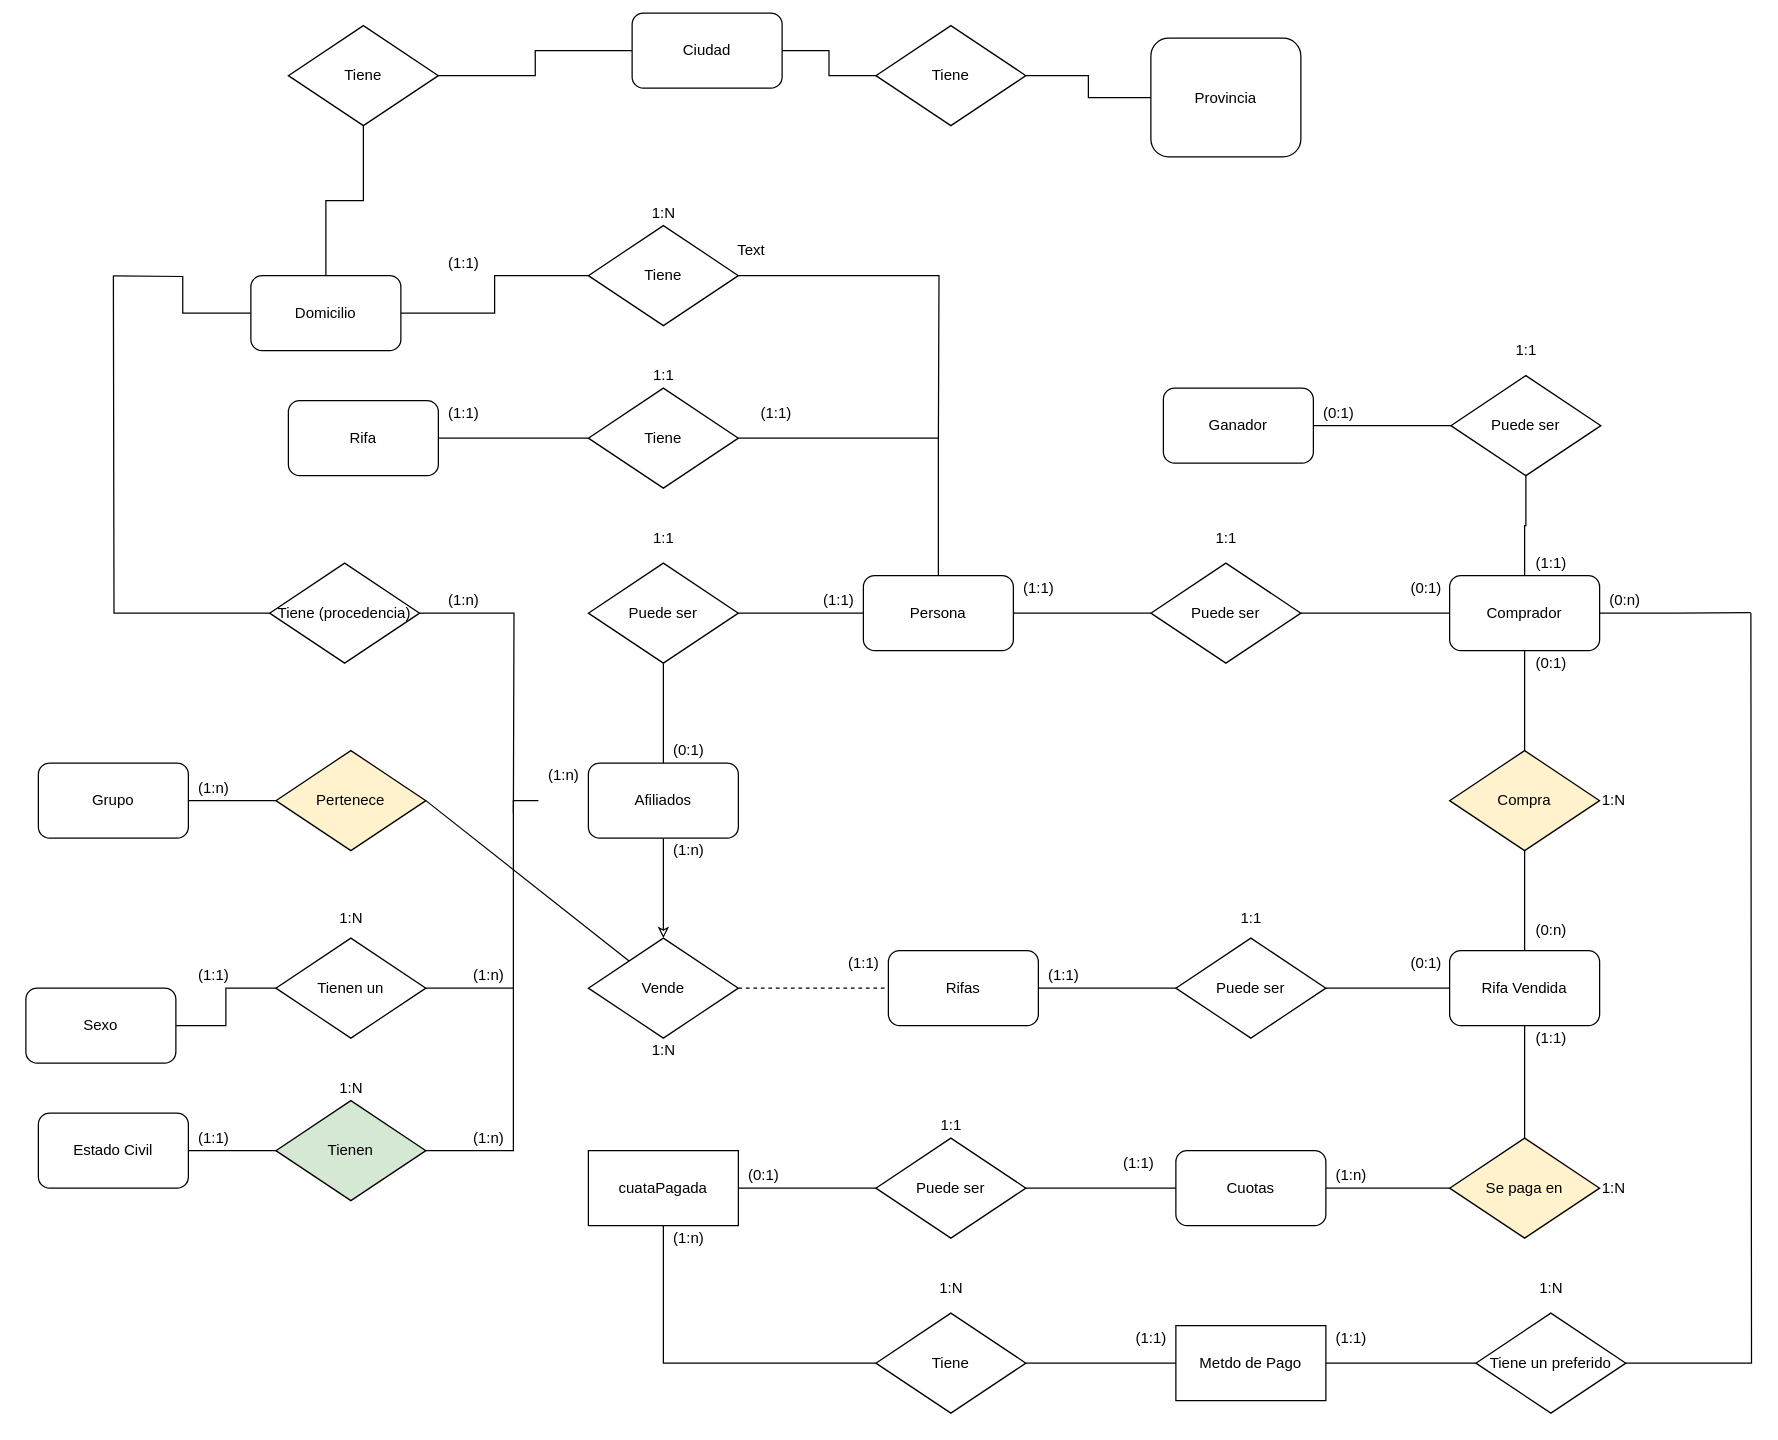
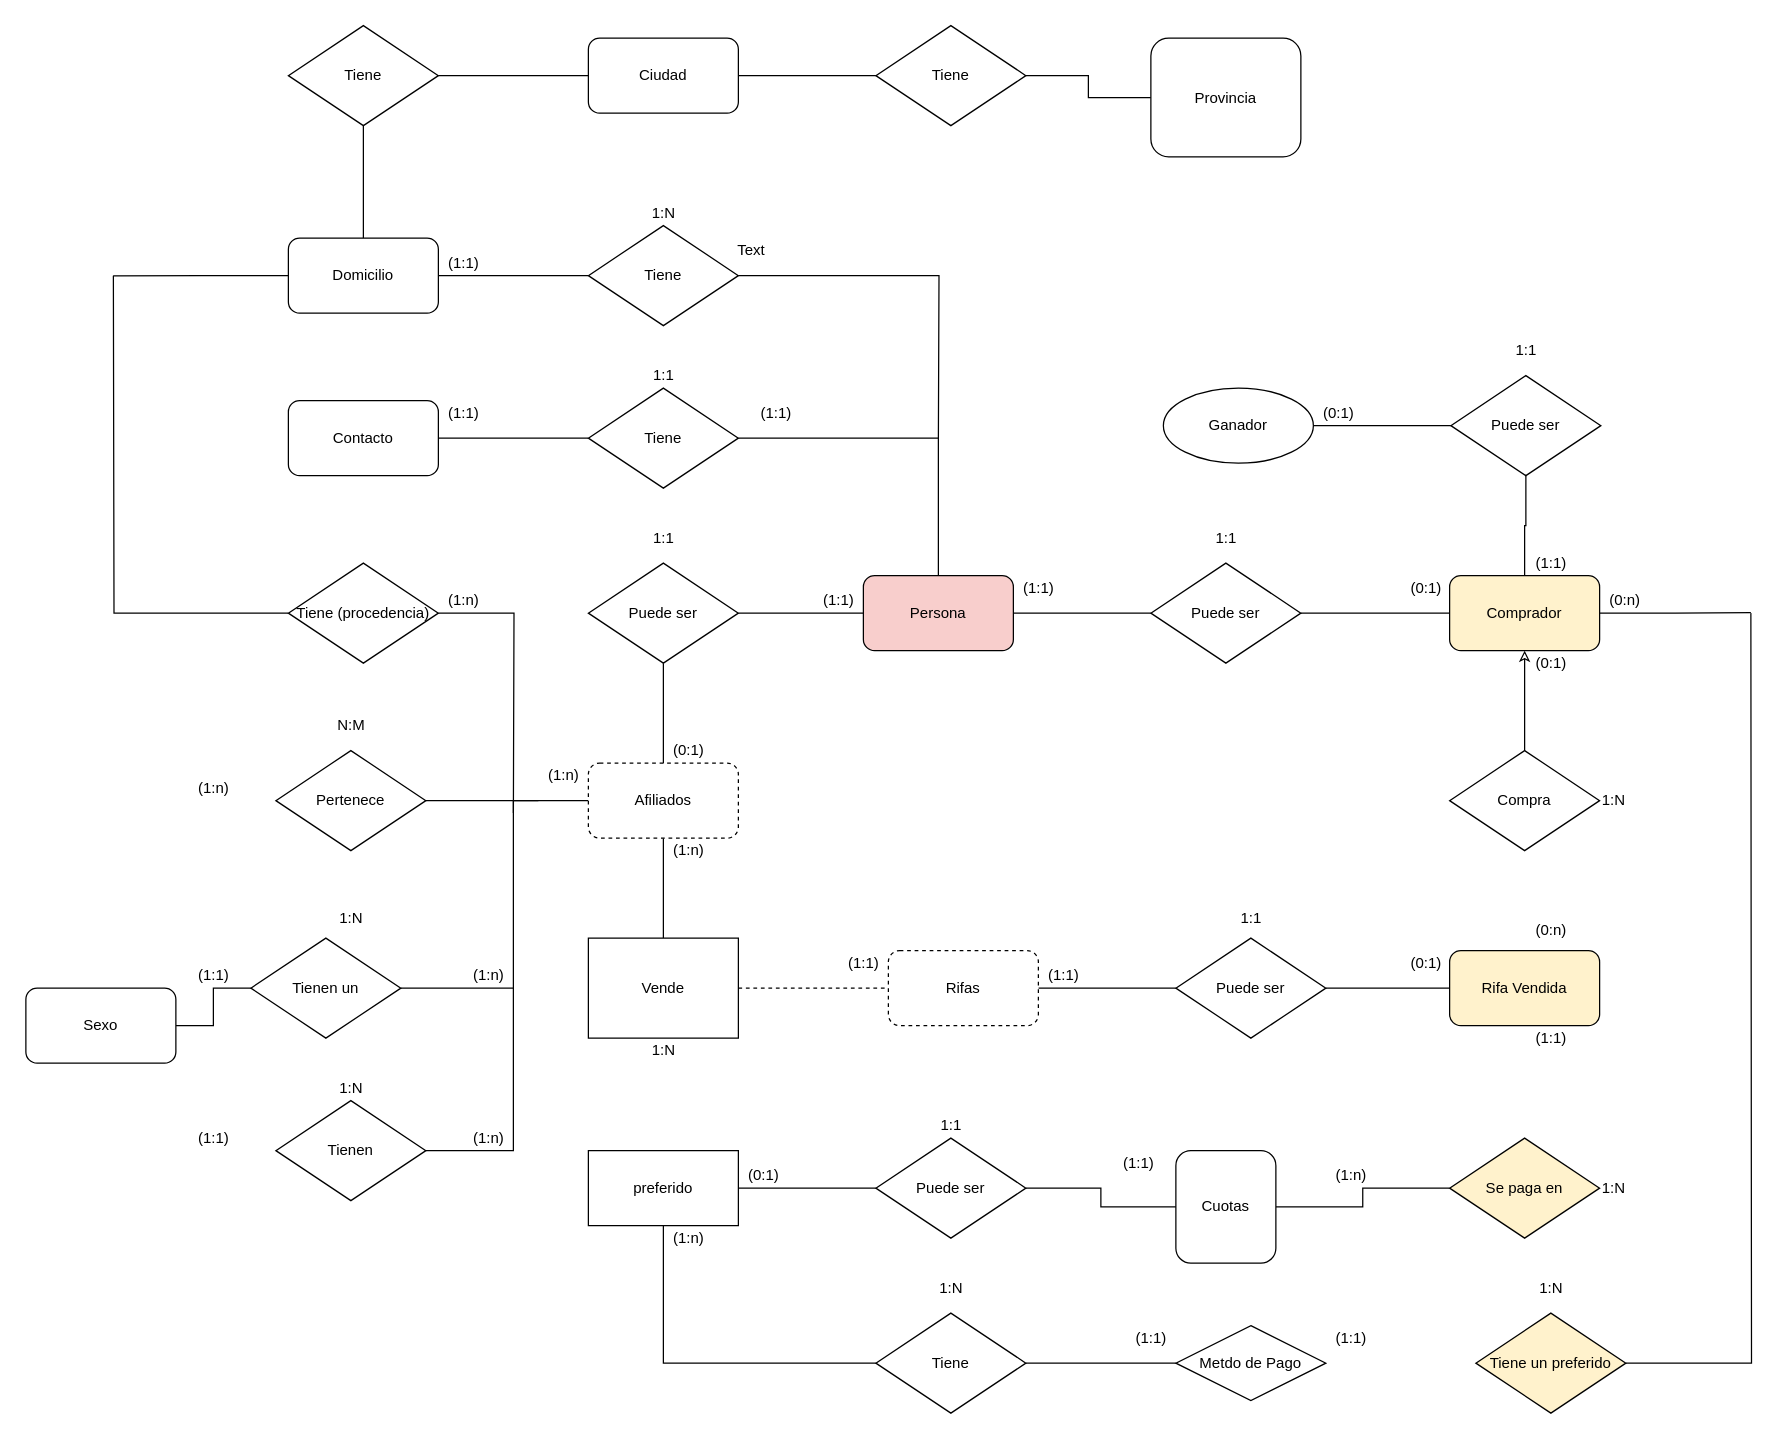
(707, 51) -> (663, 76)
(326, 313) -> (363, 276)
(1238, 426) -> (1238, 426)
(363, 438) -> (363, 438)
(344, 613) -> (363, 613)
(938, 613) -> (938, 613)
(1524, 613) -> (1524, 613)
(1524, 656) -> (1524, 660)
none -> (351, 726)
(113, 801) -> none
(231, 801) -> none
(351, 801) -> (351, 801)
(663, 801) -> (663, 801)
(1524, 801) -> (1524, 801)
(527, 881) -> (468, 801)
(1524, 901) -> none
(663, 928) -> (663, 932)
(351, 988) -> (326, 988)
(663, 988) -> (663, 988)
(963, 988) -> (963, 988)
(1524, 988) -> (1524, 988)
(1524, 1082) -> none
(113, 1151) -> none
(232, 1151) -> none
(351, 1151) -> (351, 1151)
(663, 1188) -> (663, 1188)
(1251, 1188) -> (1226, 1207)
(1251, 1363) -> (1251, 1363)
(1401, 1363) -> none
(1551, 1363) -> (1551, 1363)
